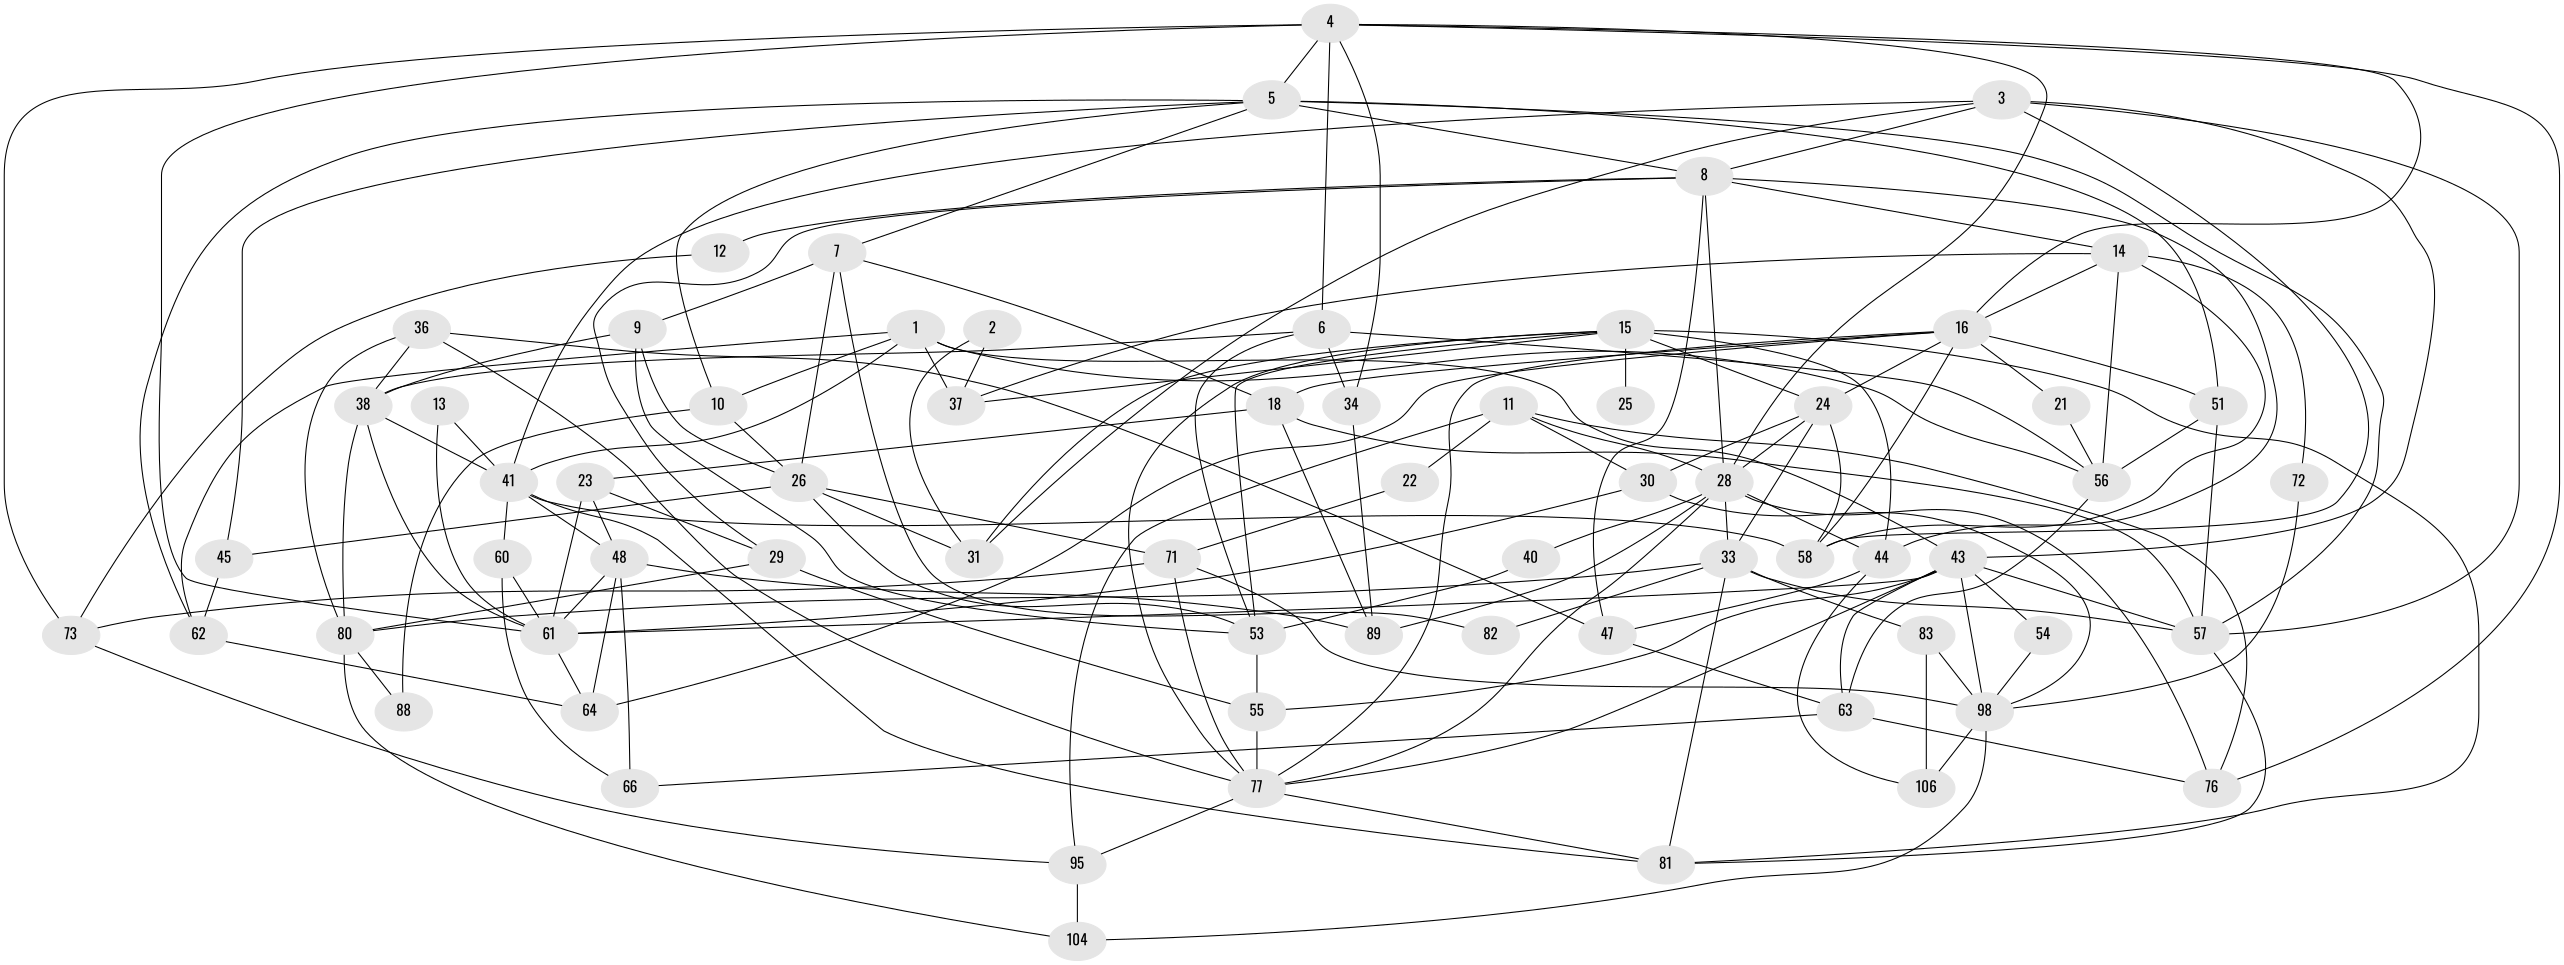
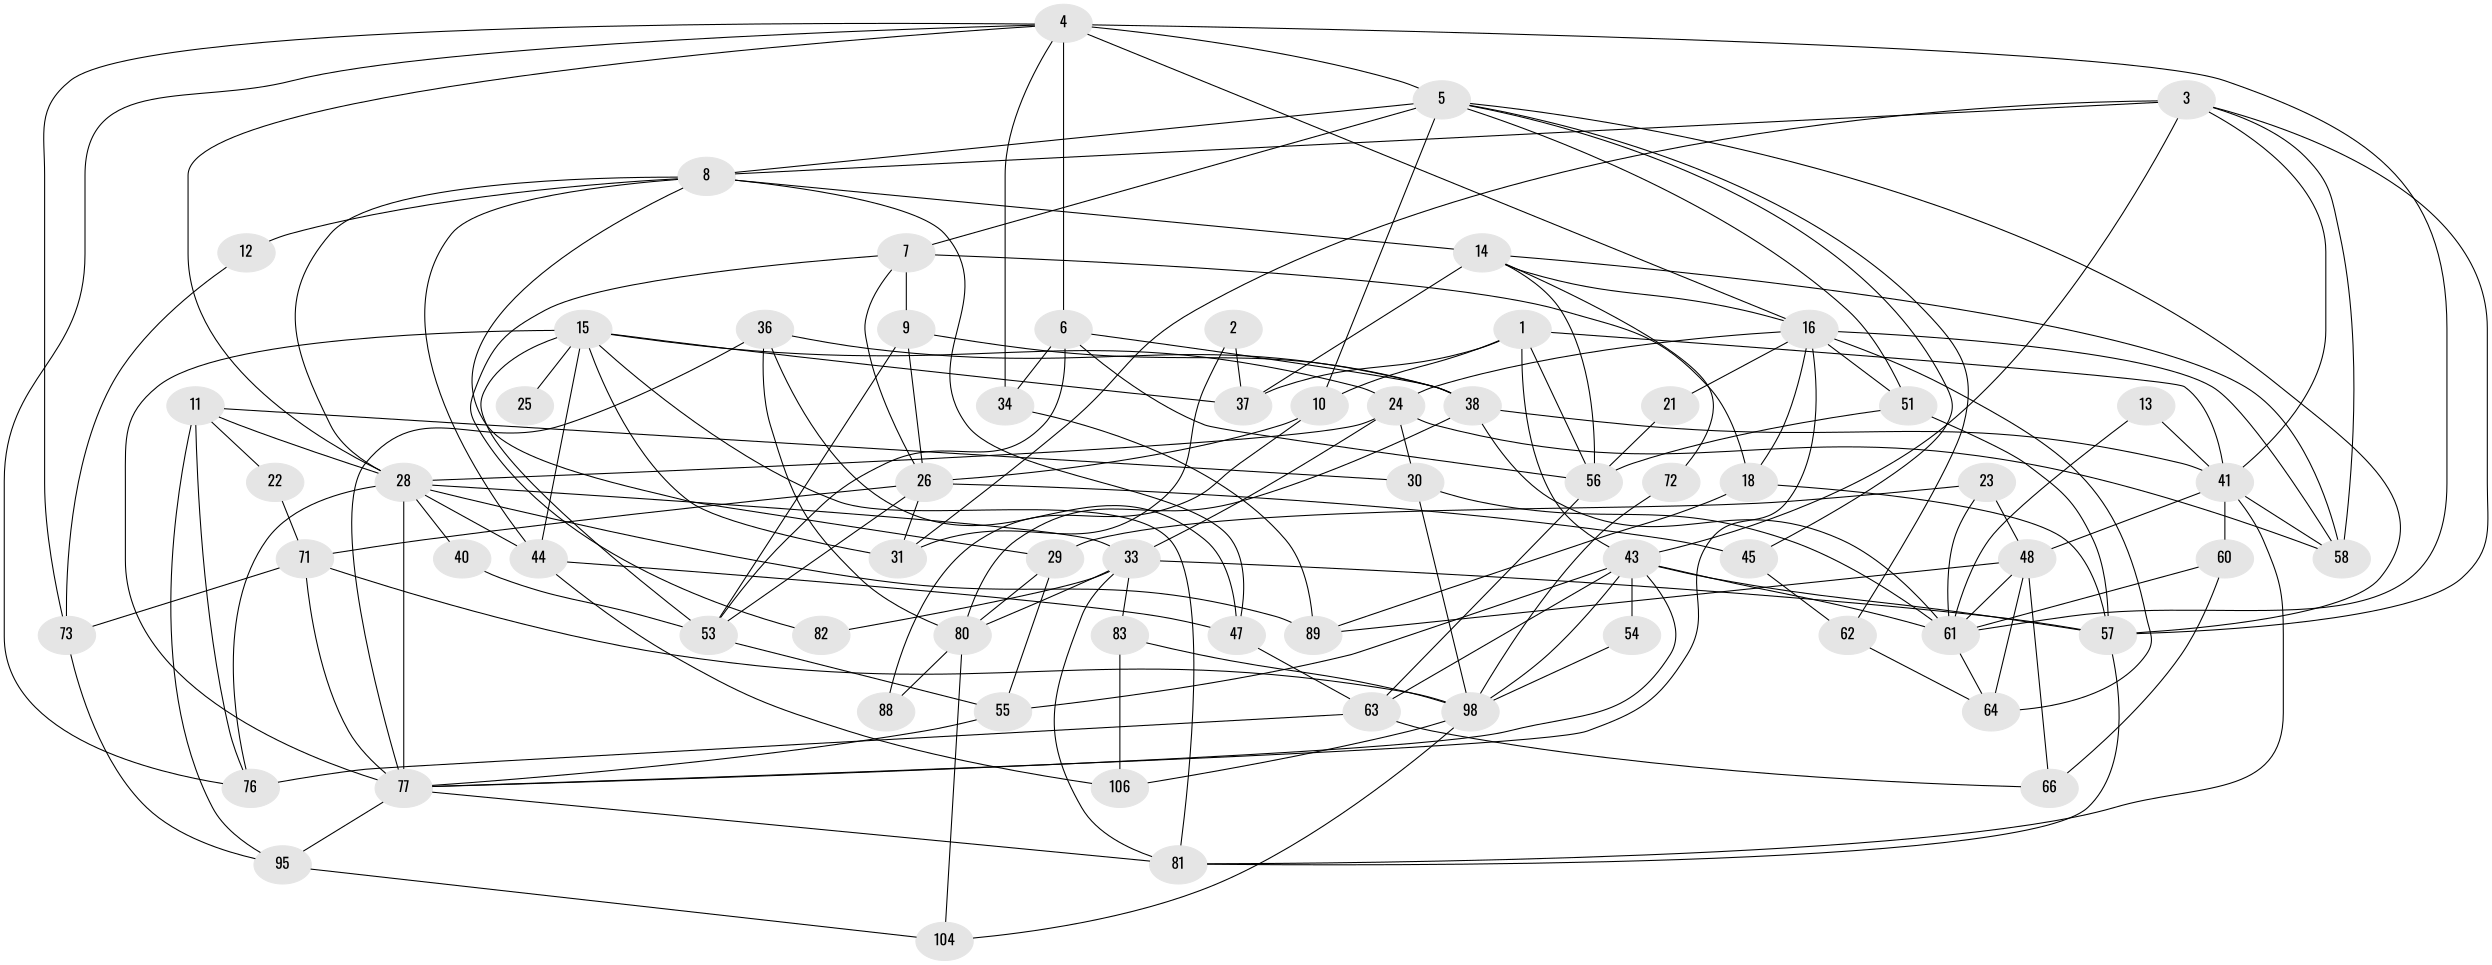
(503, 365) -> none
(930, 444) -> none
